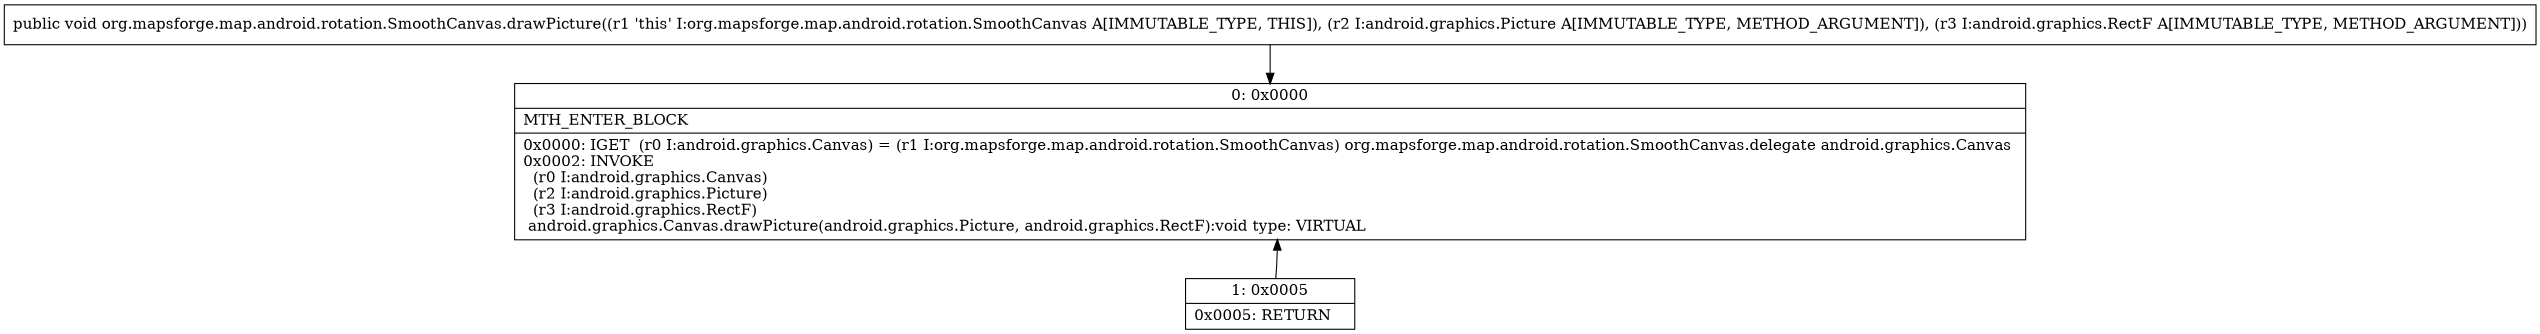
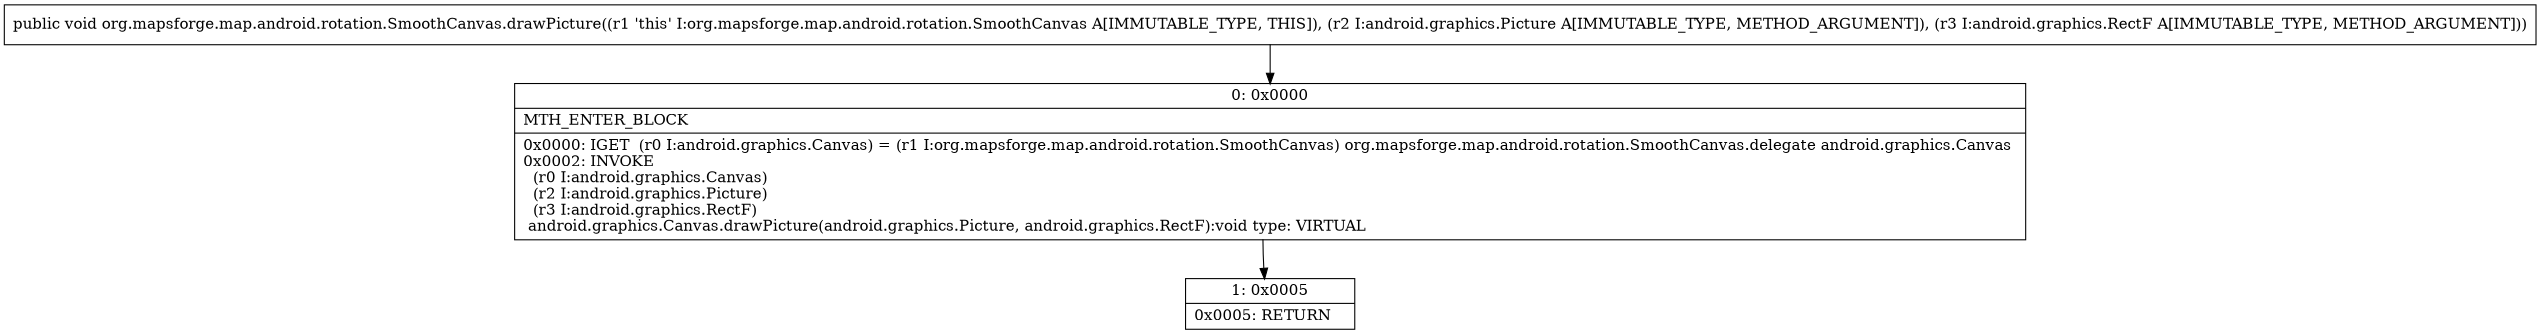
(1277, 265) -> (1263, 254)
